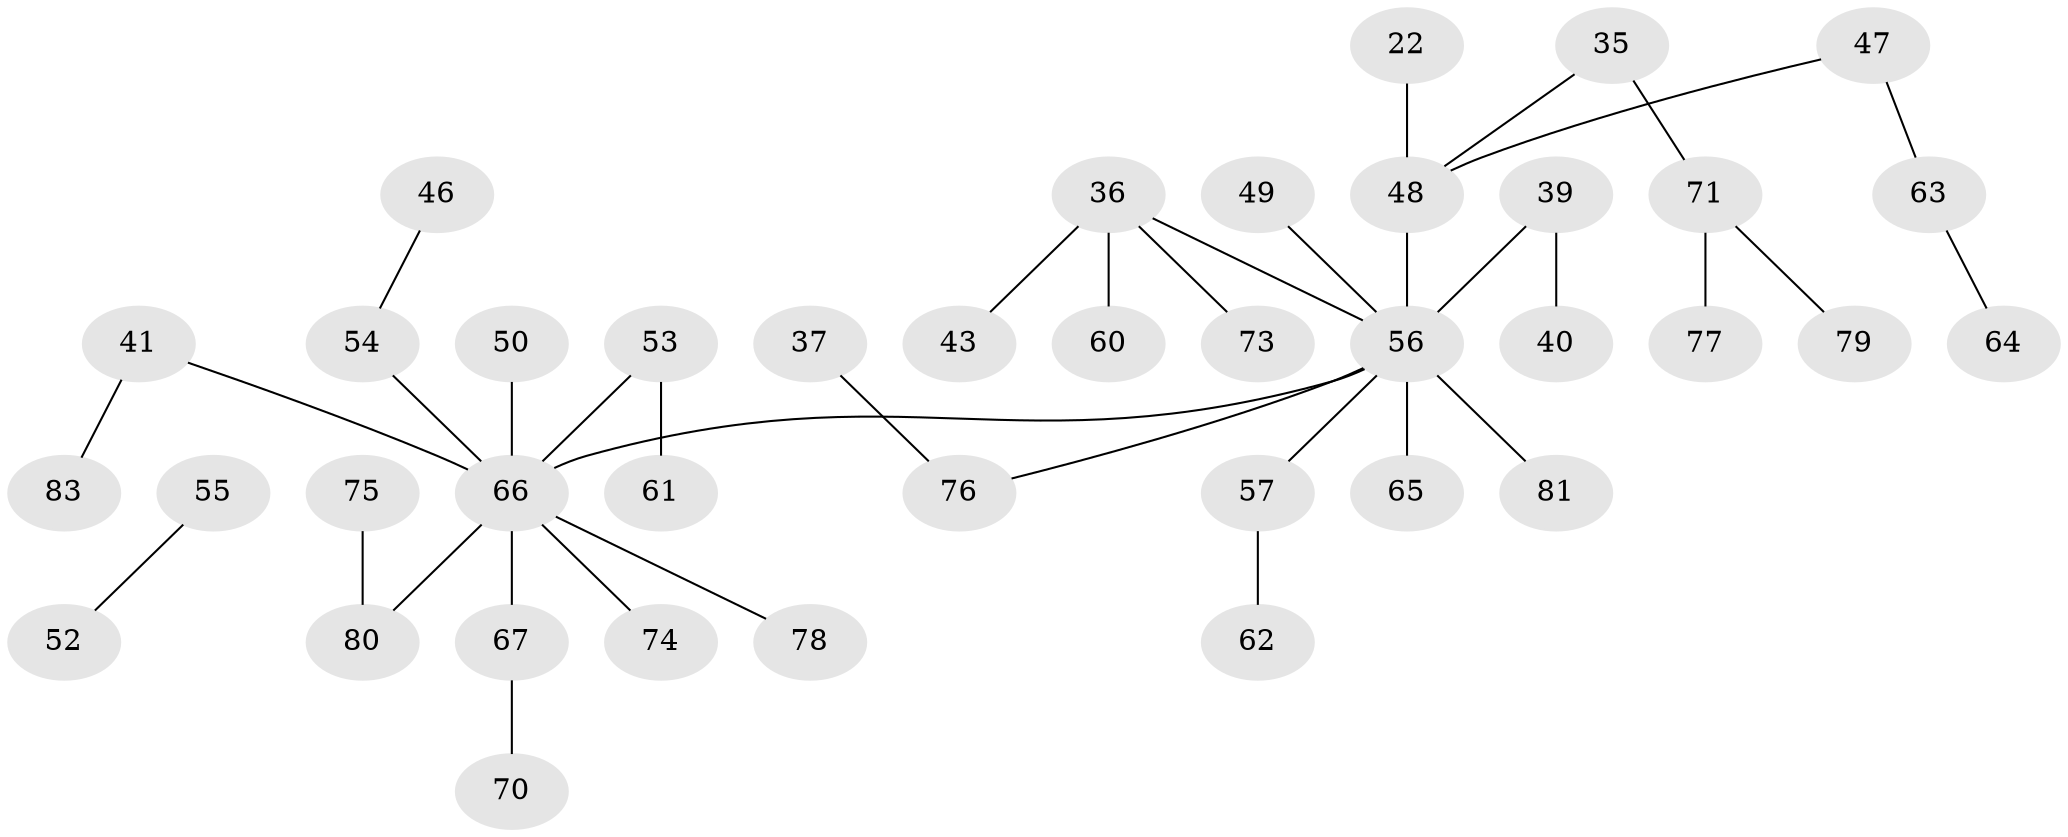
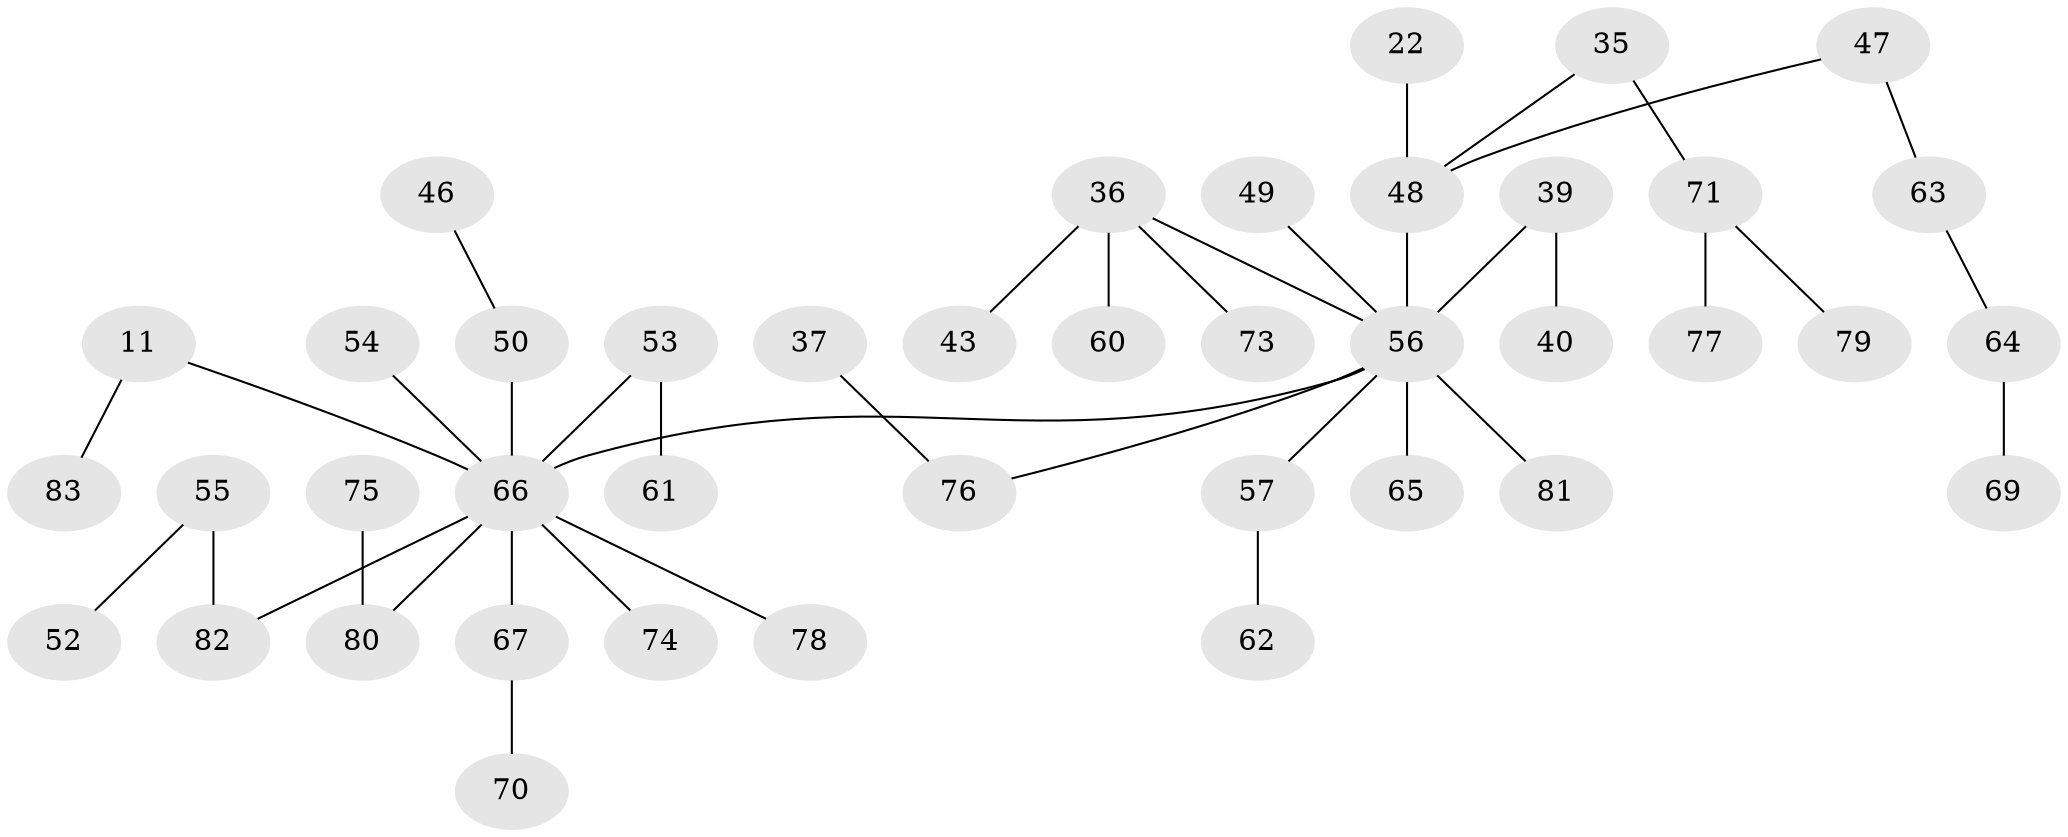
(400, 269) -> (475, 269)
(139, 344) -> (139, 344)
none -> (2004, 493)
none -> (213, 642)
